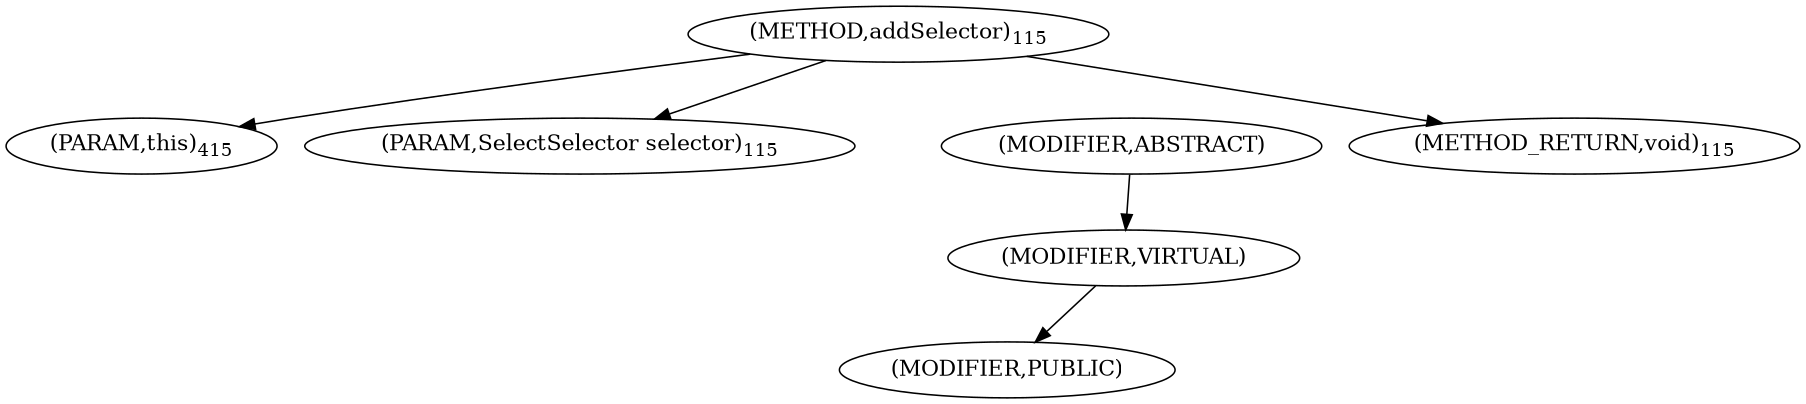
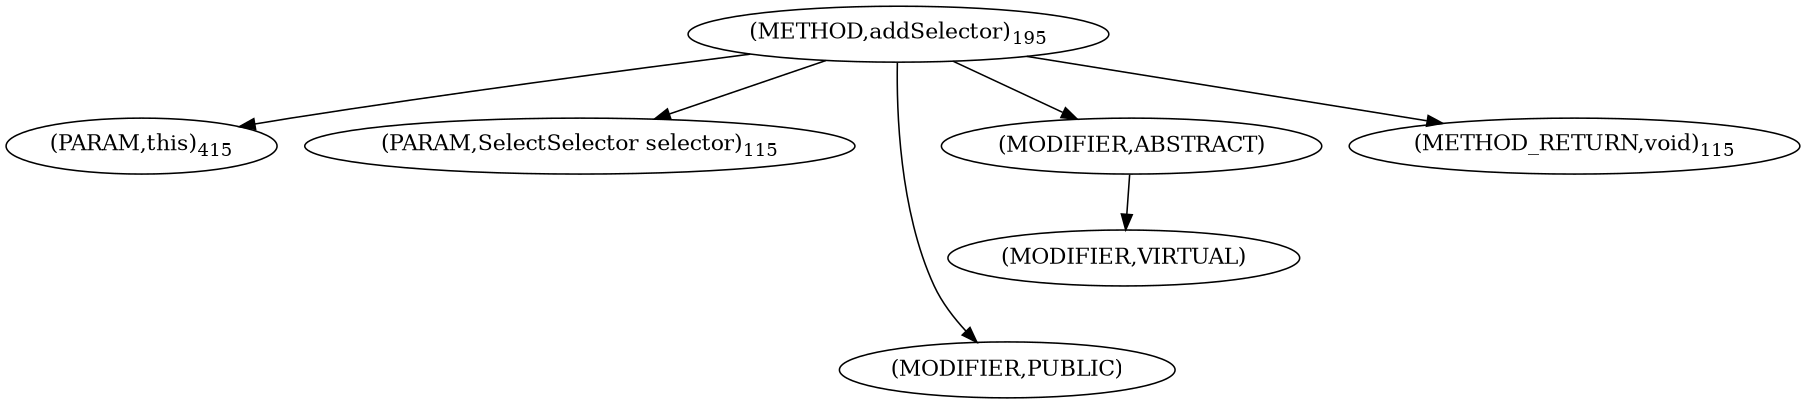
(1030, 32) -> (1030, 32)
none -> (1008, 87)
(1071, 309) -> (909, 204)
